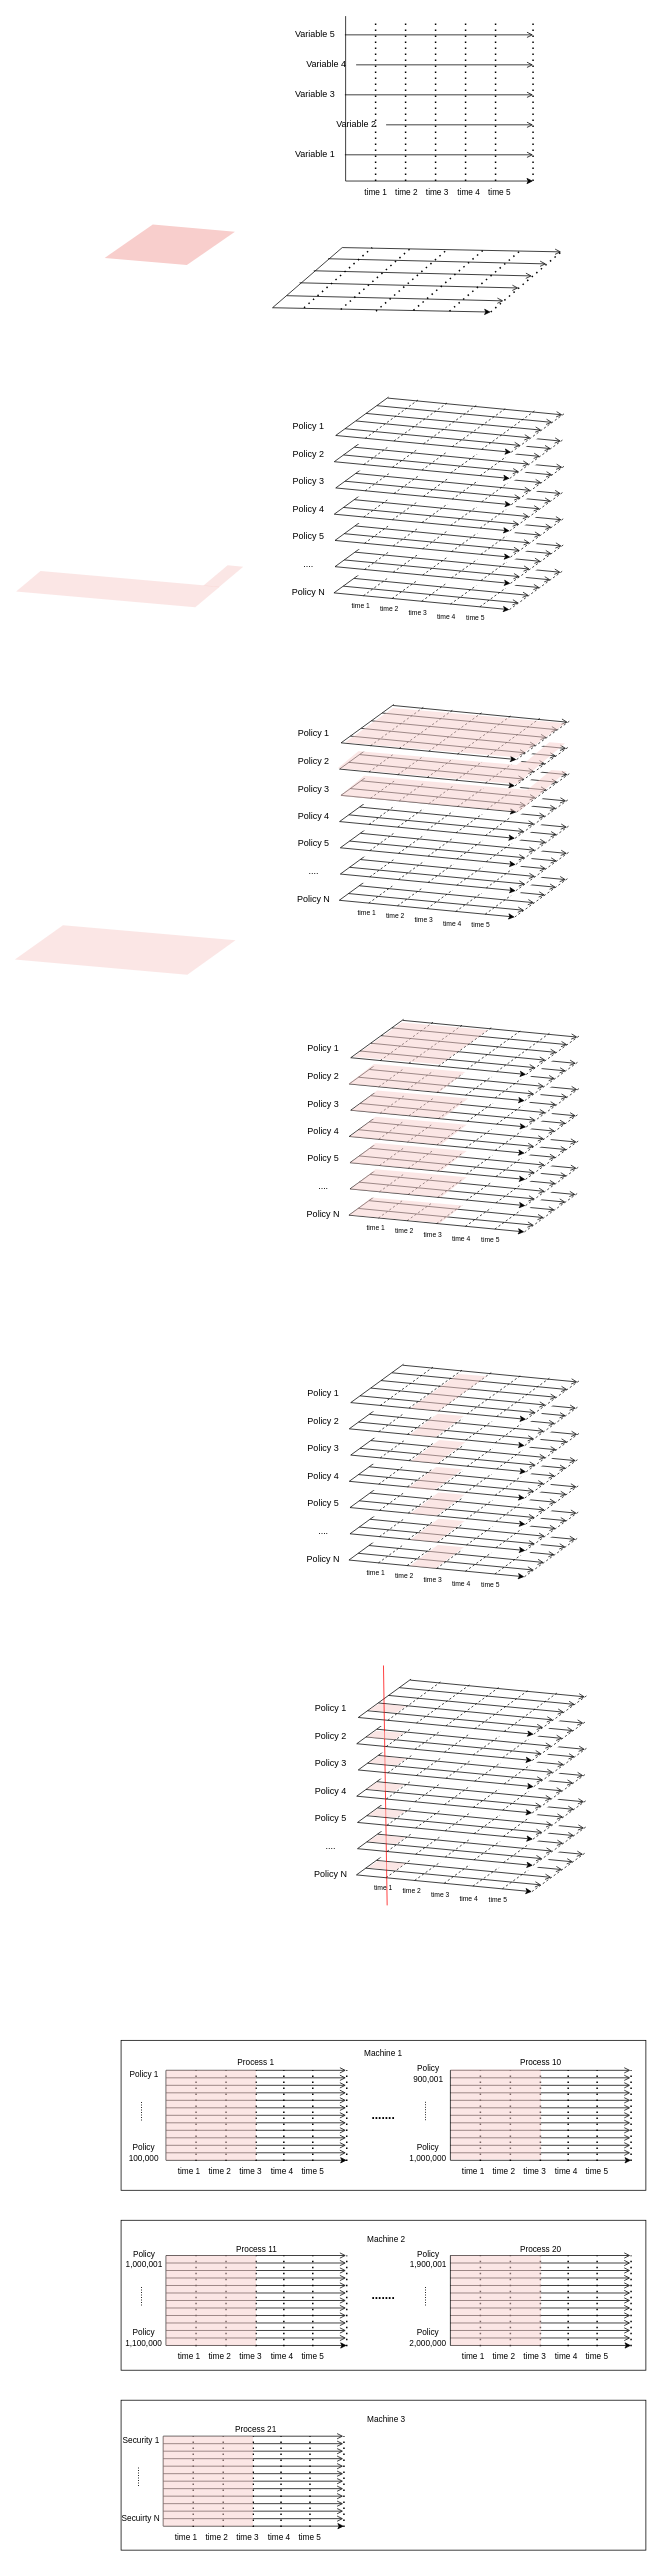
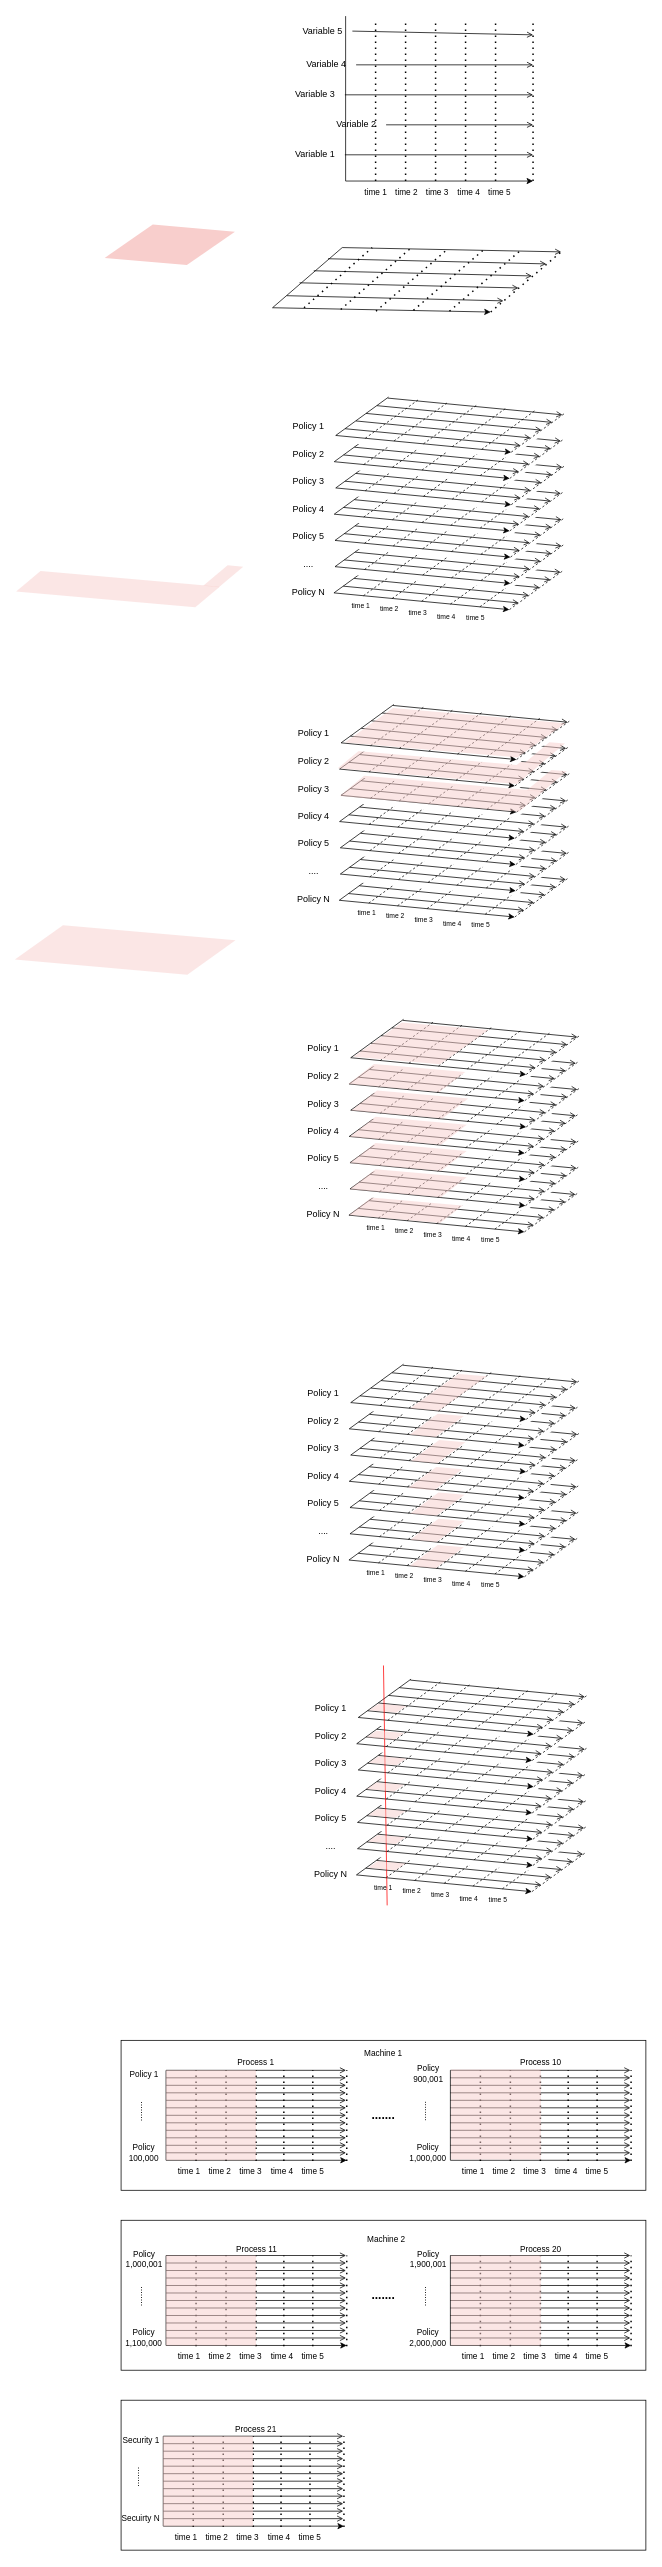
(315, 34) -> (323, 30)
(387, 2419) -> none
